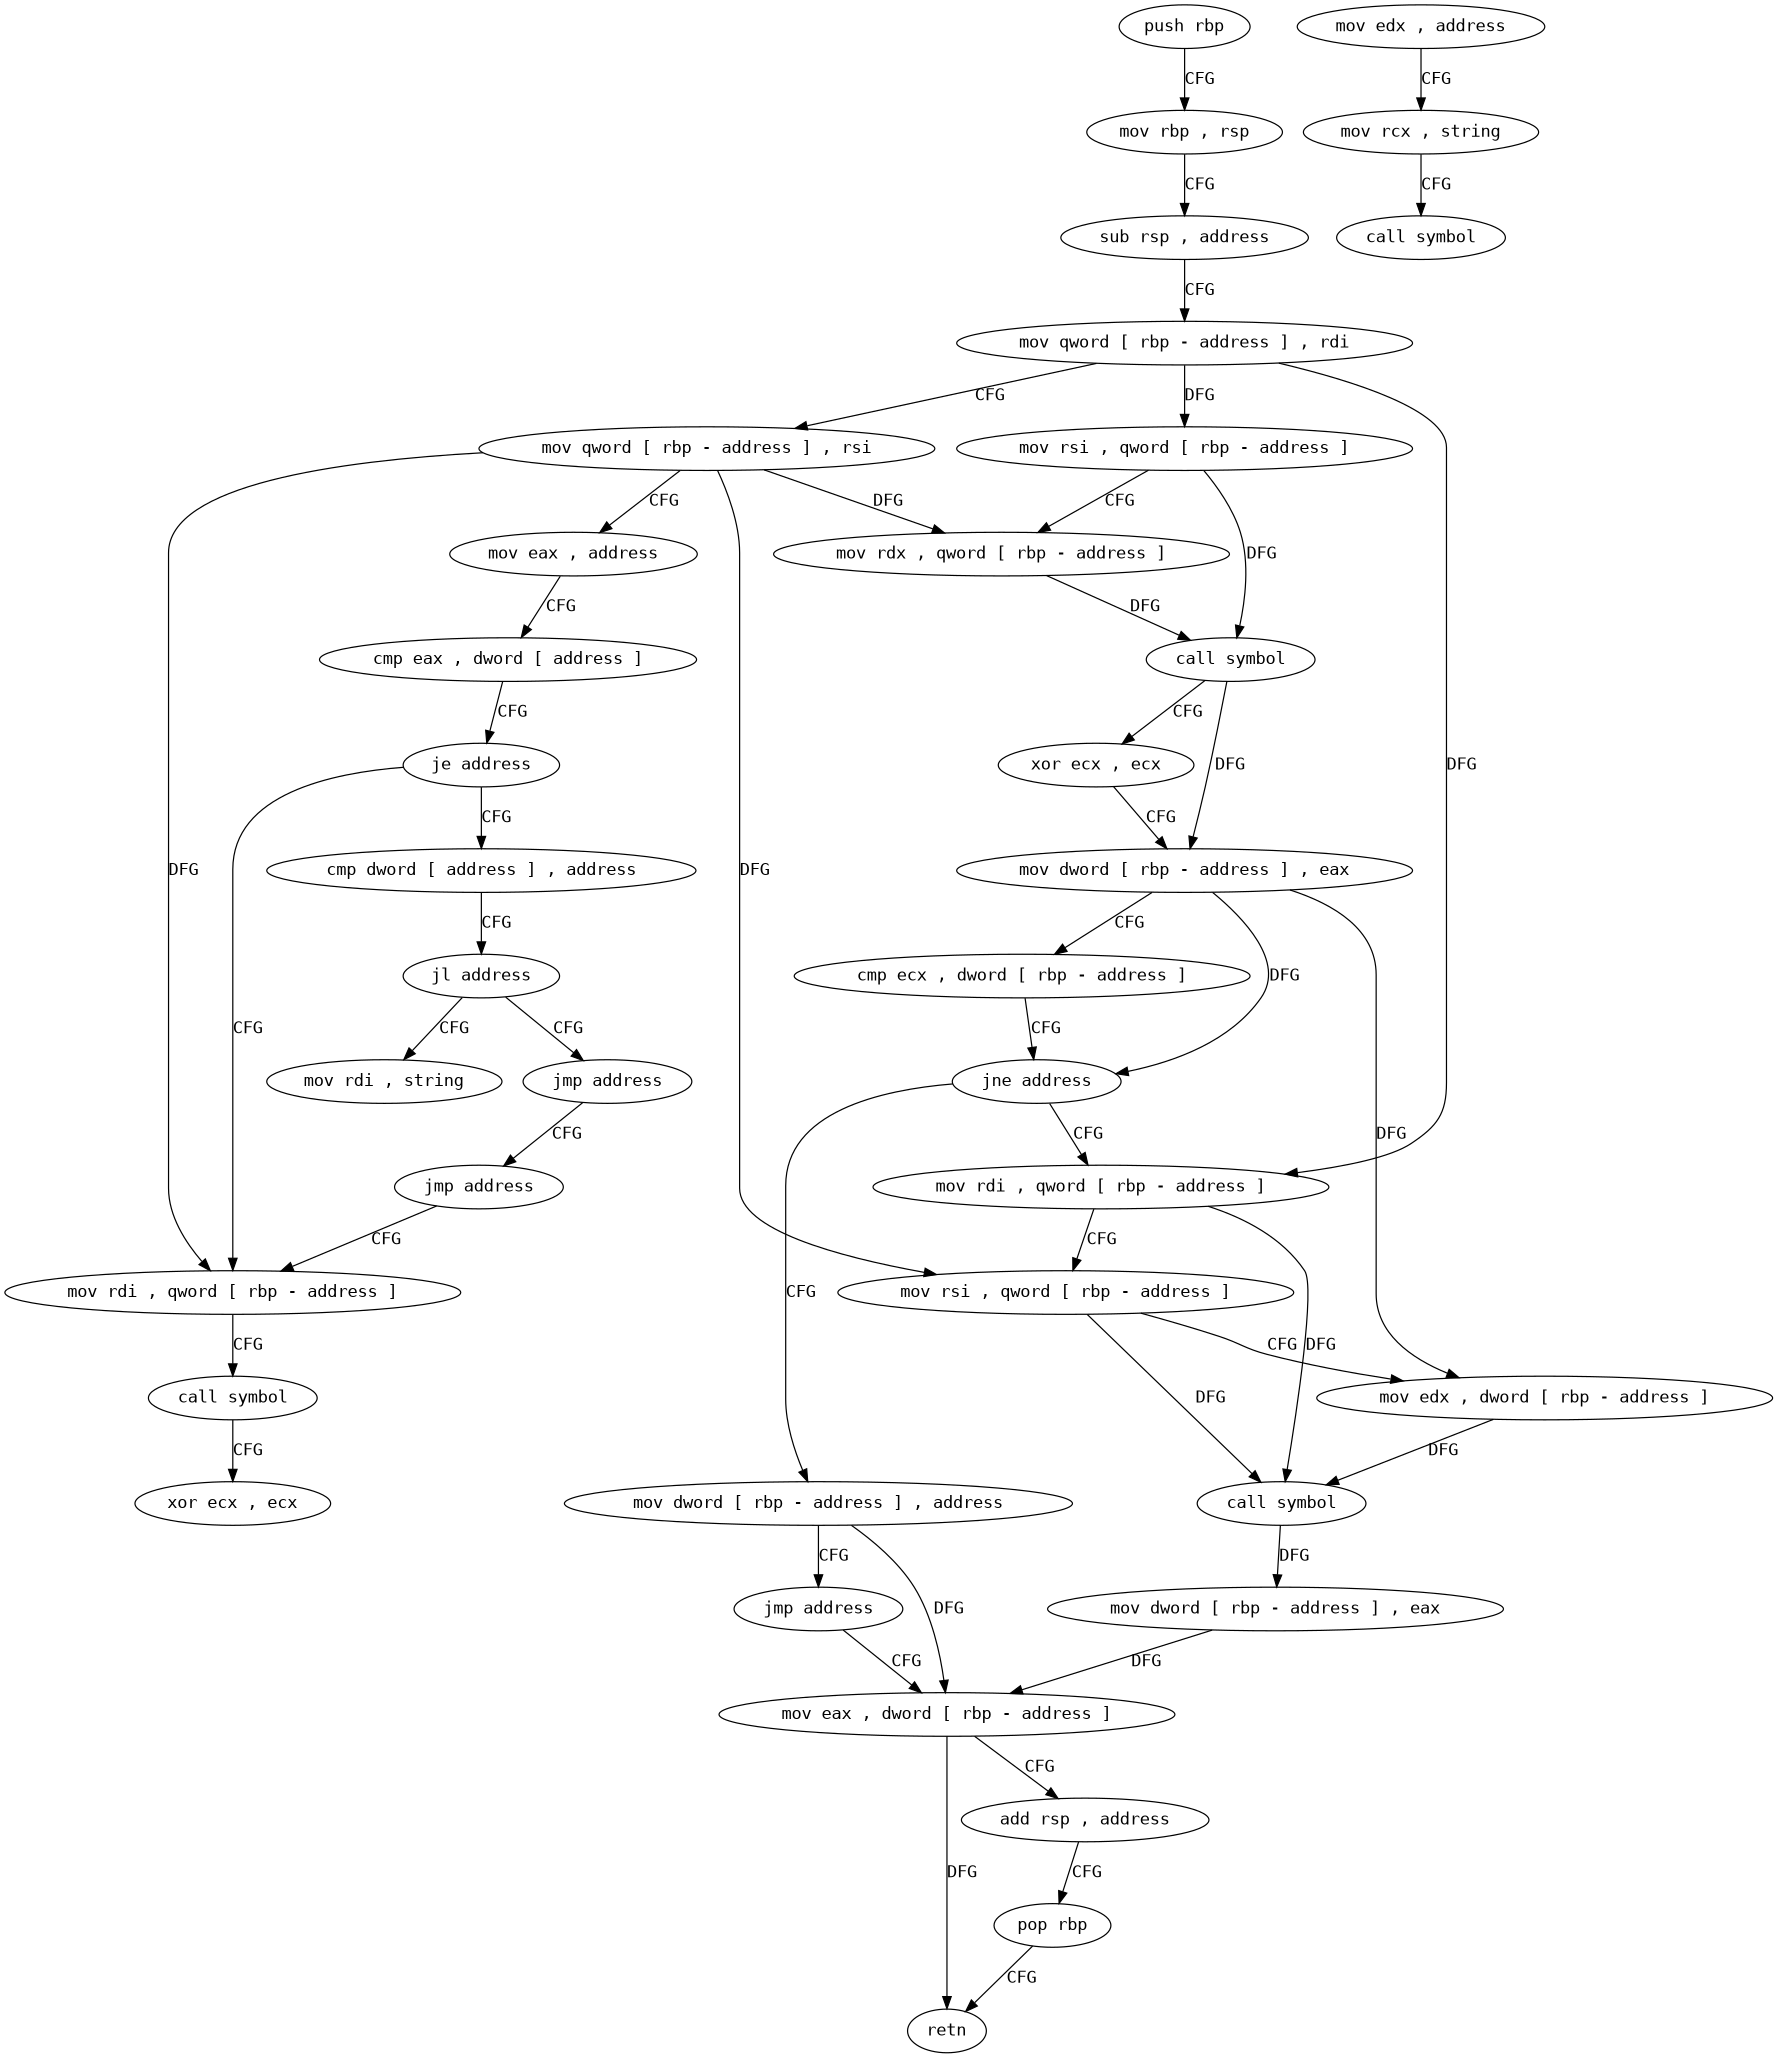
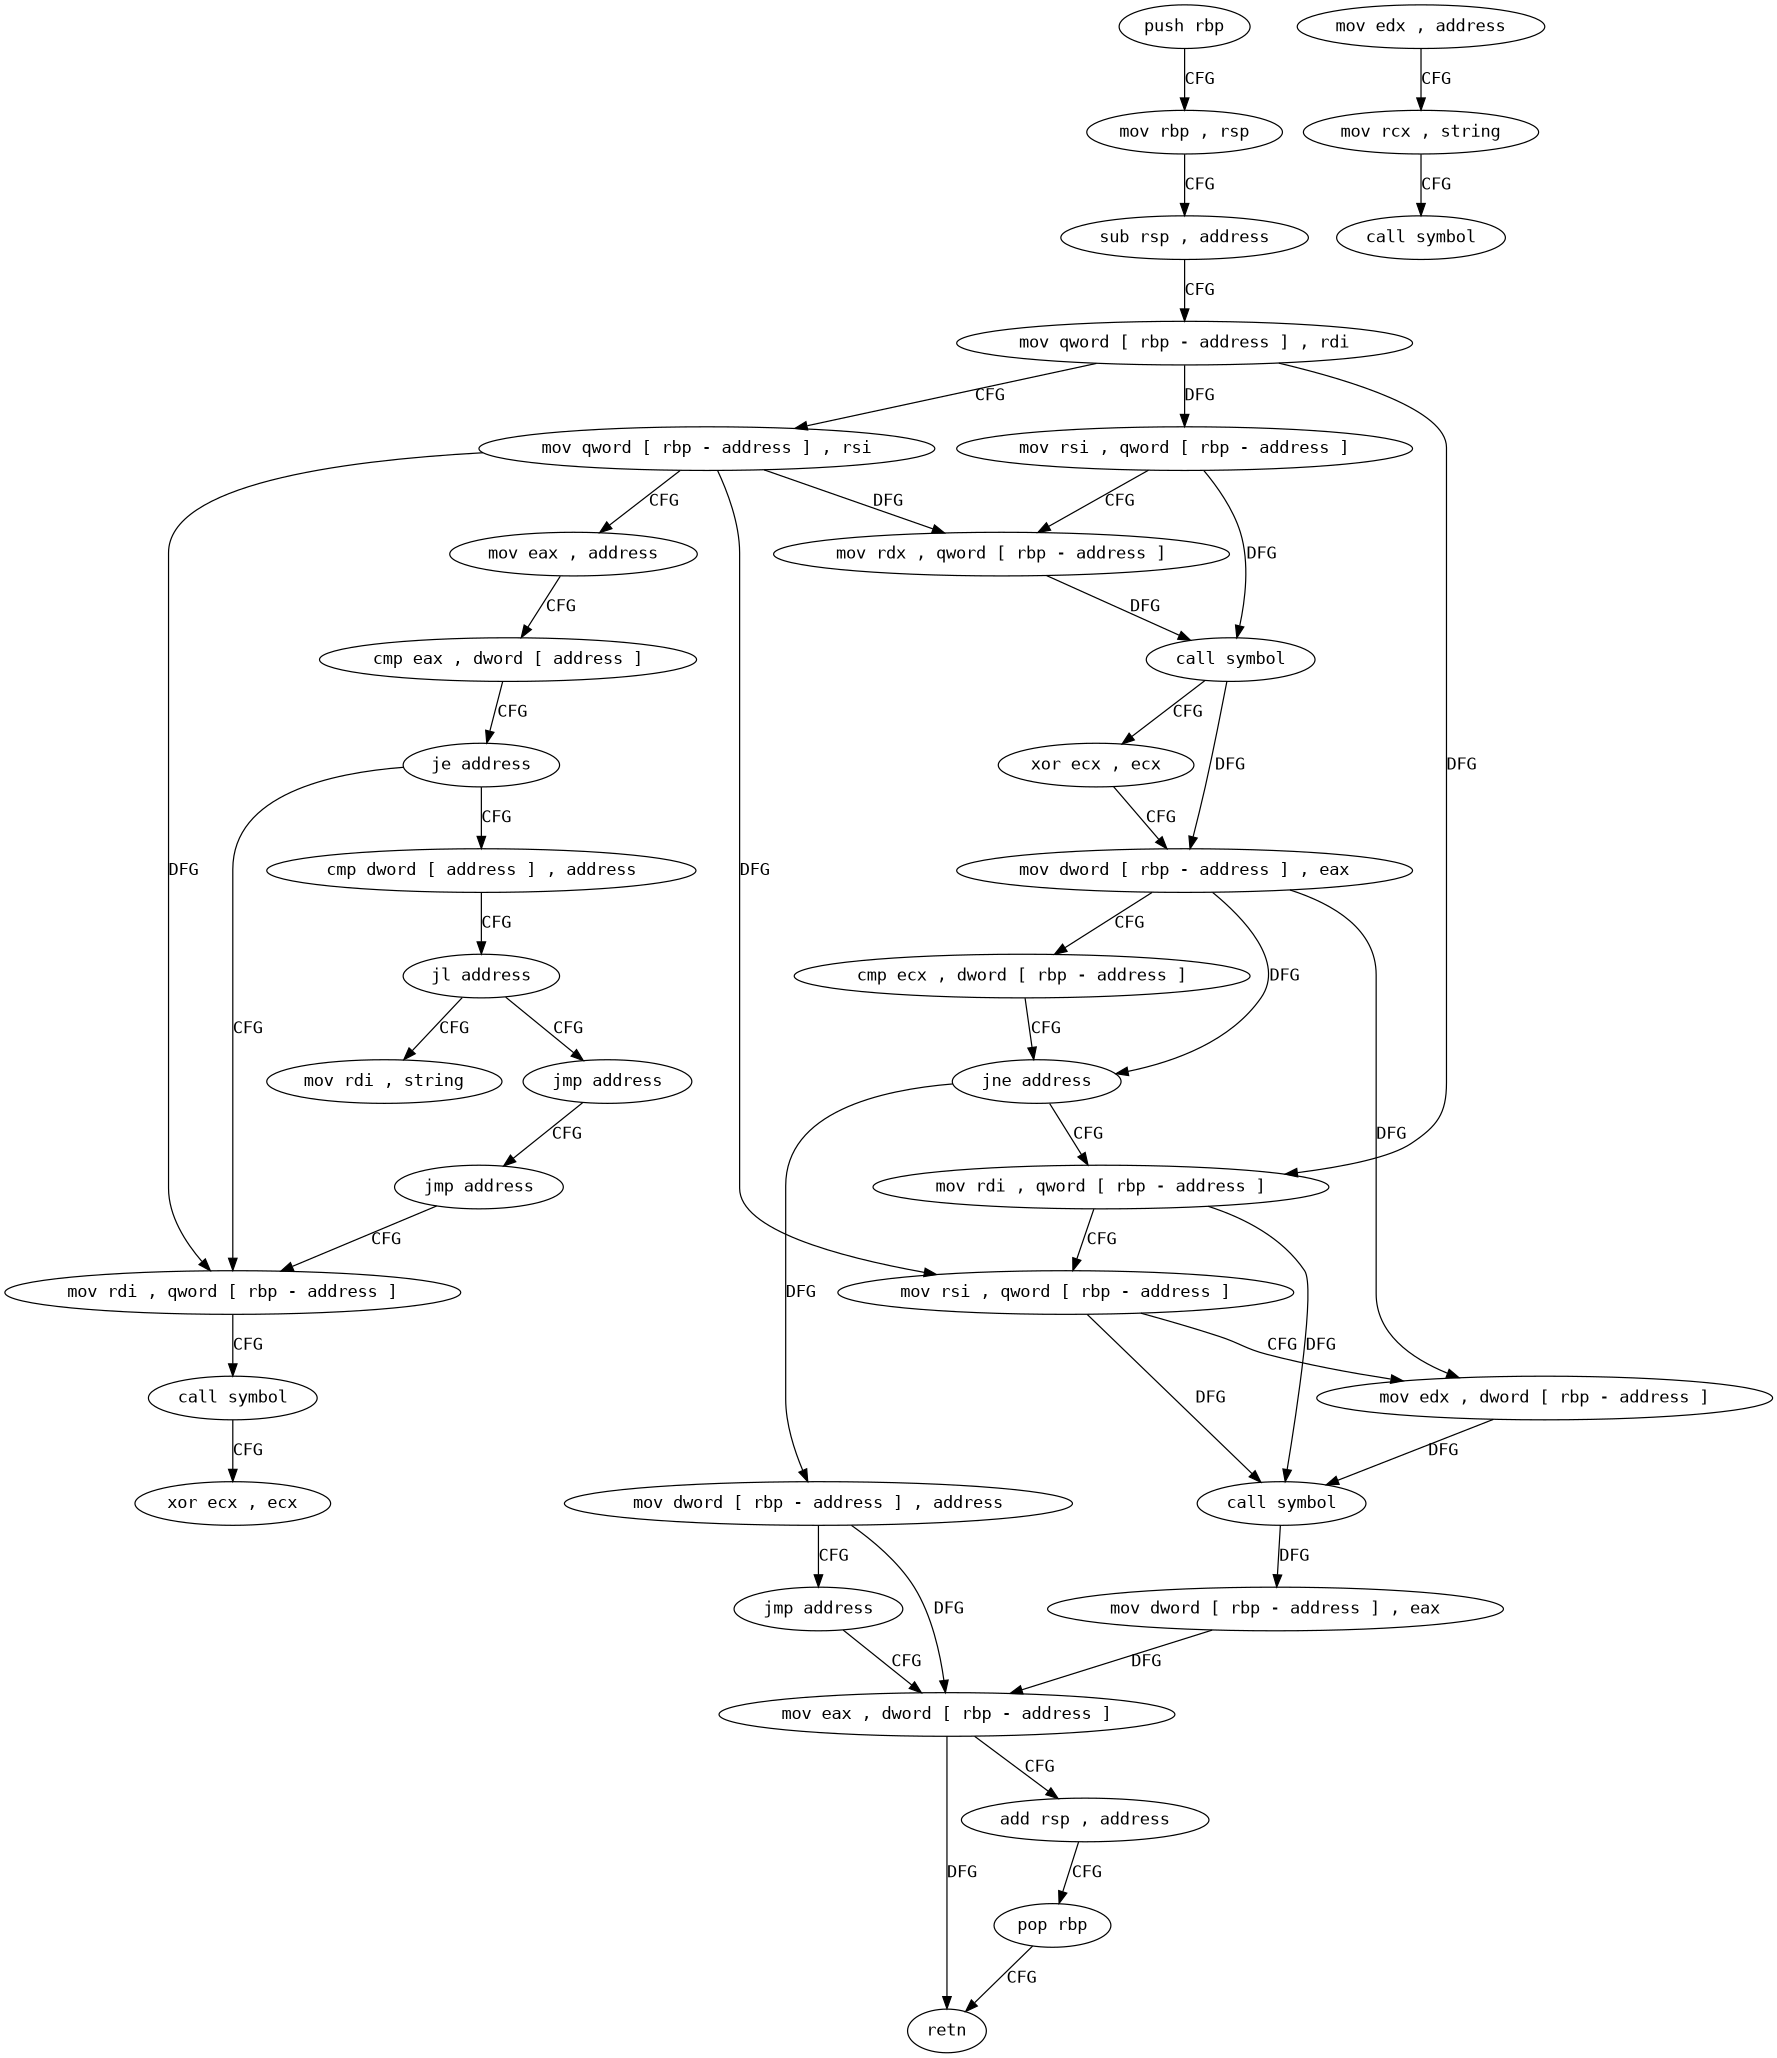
(801, 1293) -> (801, 1293)
